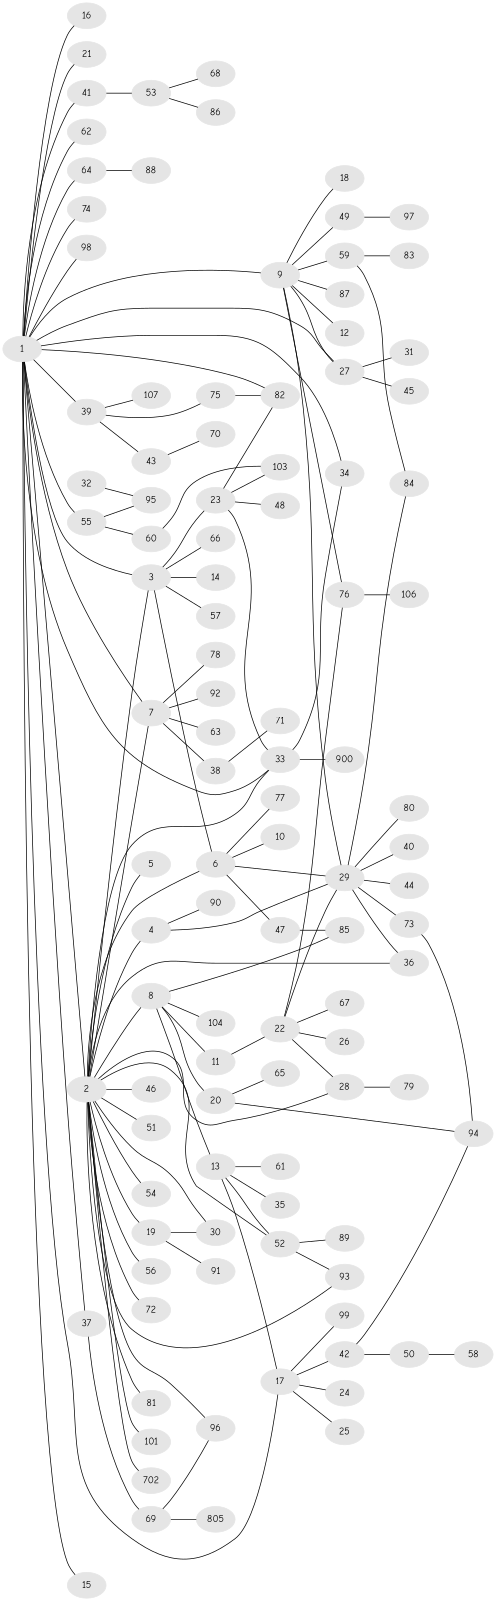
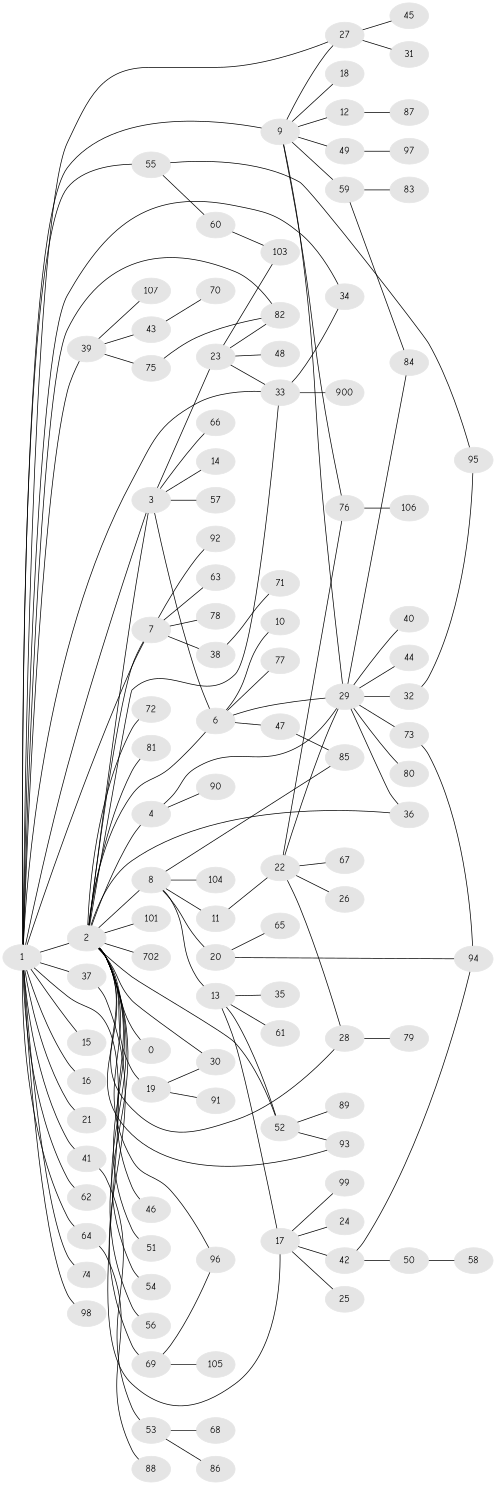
(313, 285) -> (377, 113)
none -> (377, 697)
(151, 864) -> (151, 1051)
(216, 1519) -> (216, 1365)
